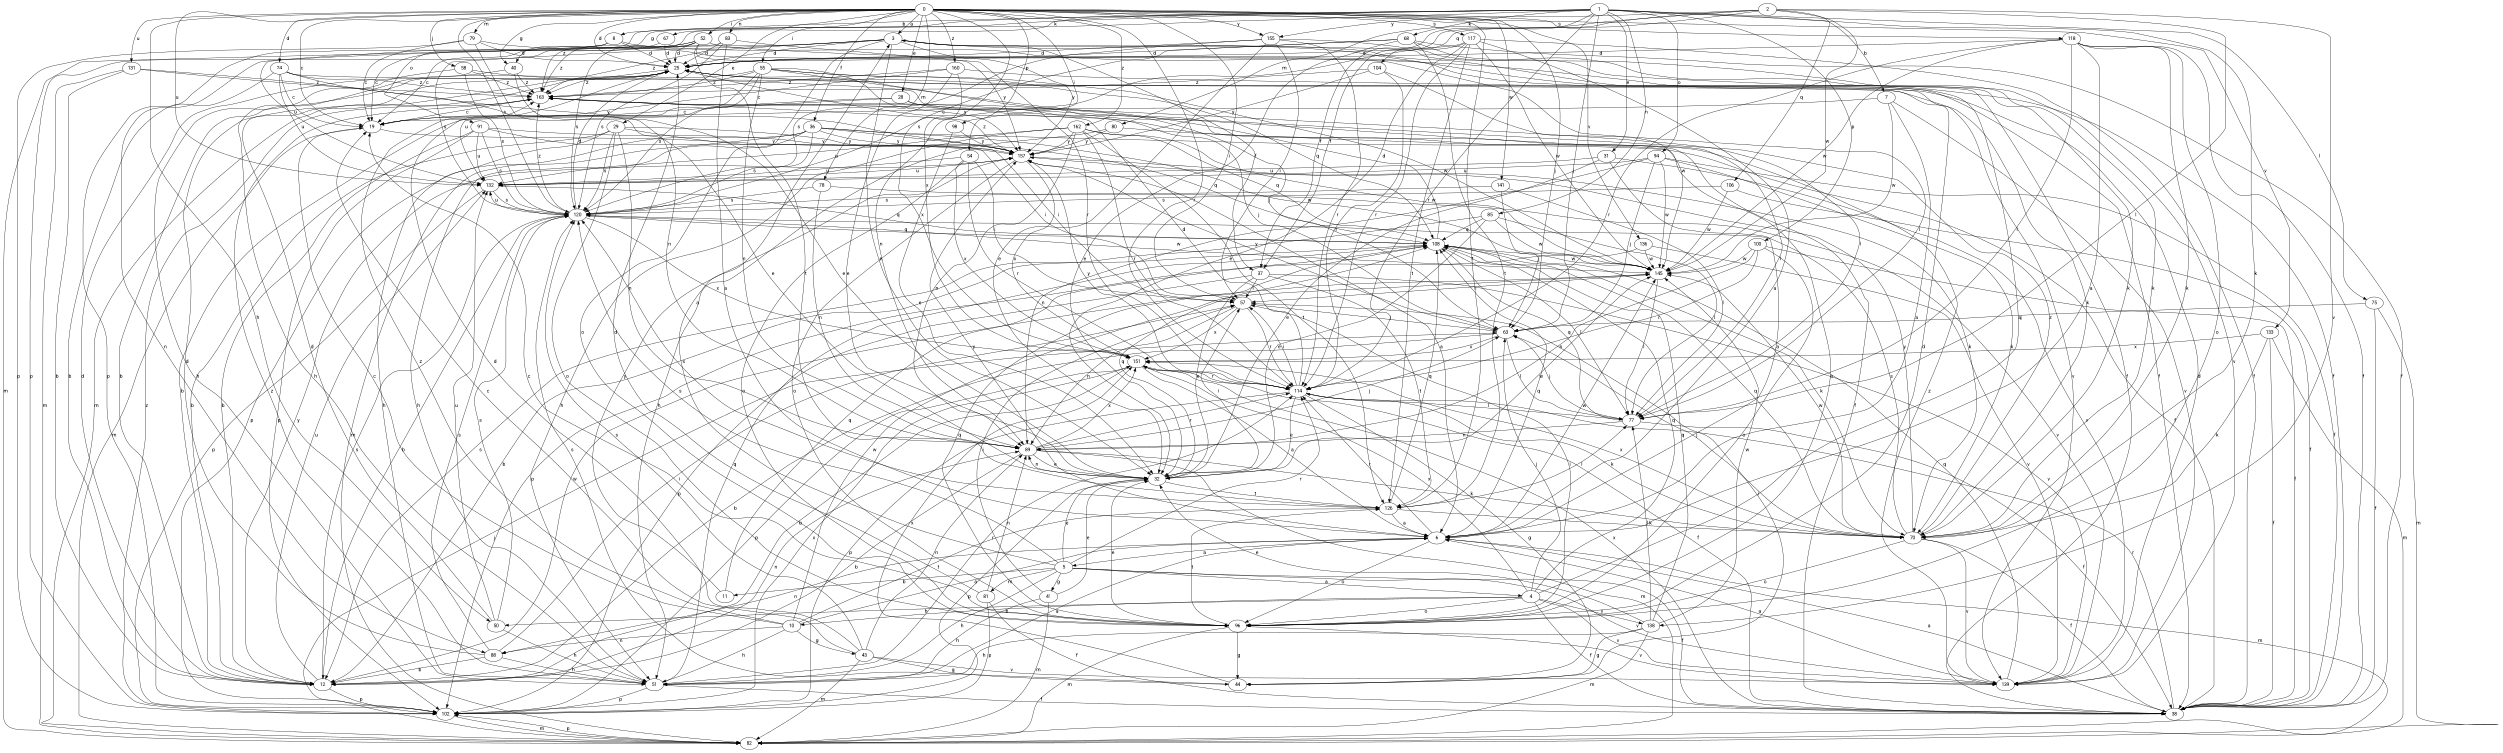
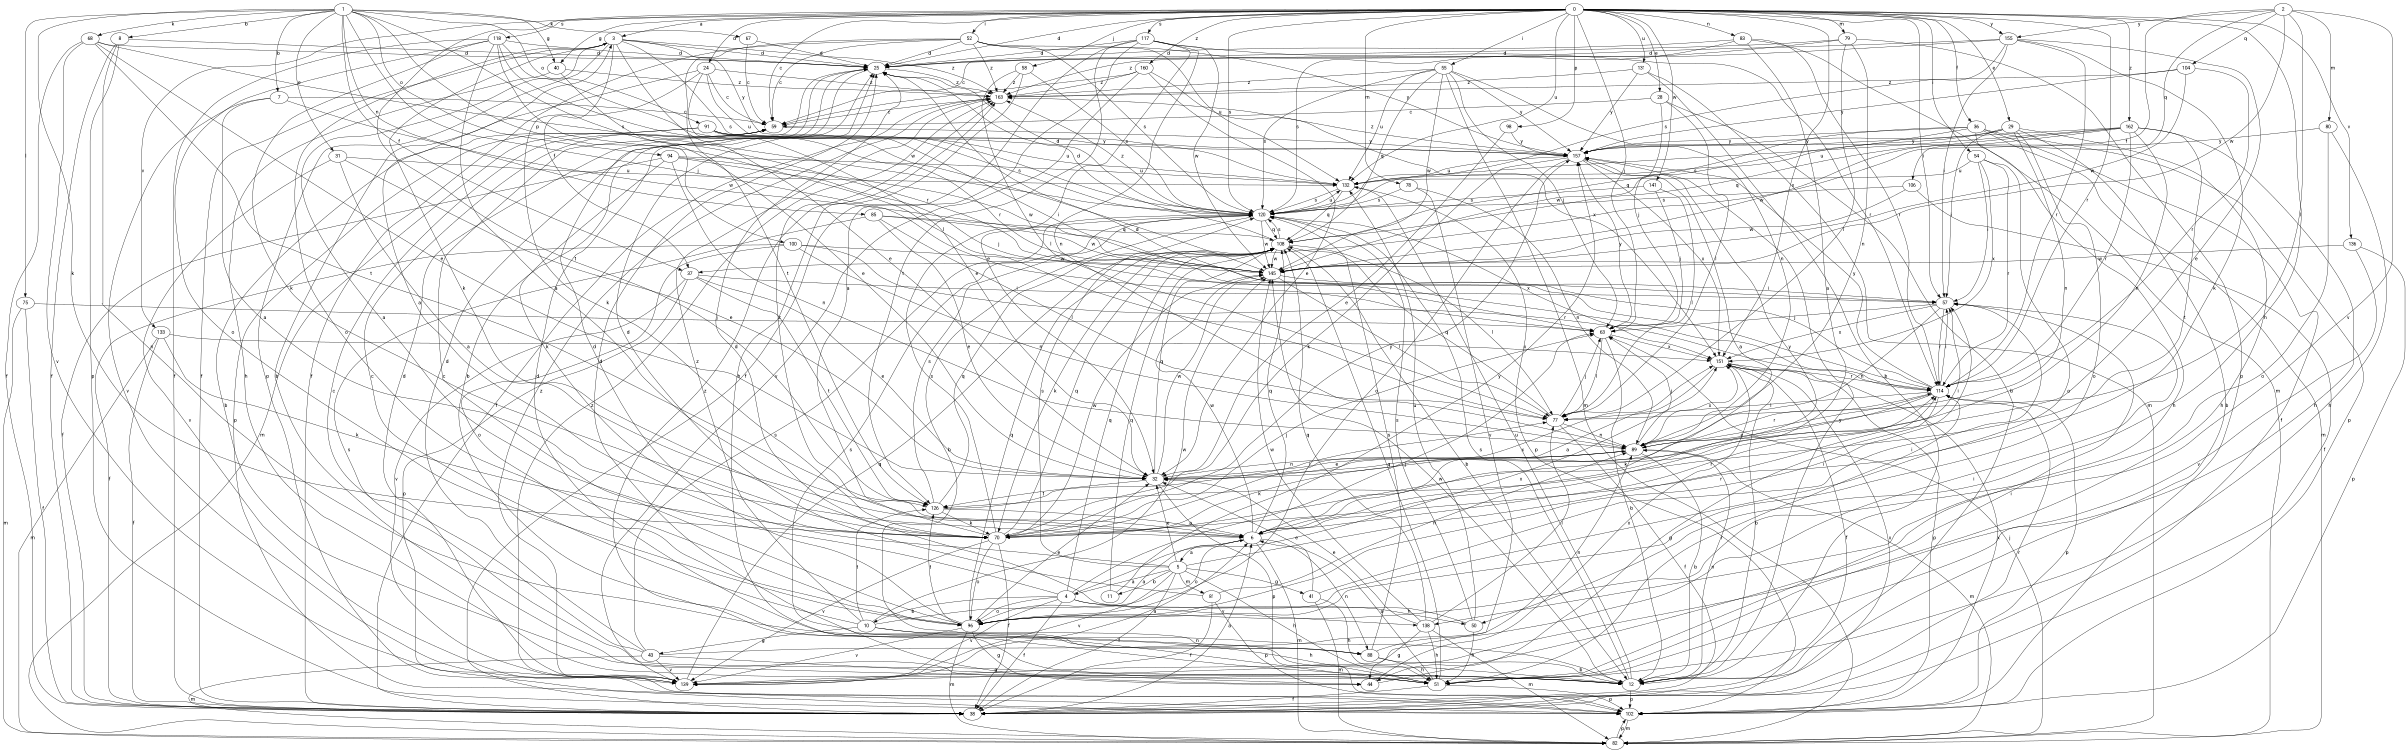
(1051, 27) -> (1702, 56)
(372, 127) -> (774, 127)
(706, 187) -> (1277, 229)
